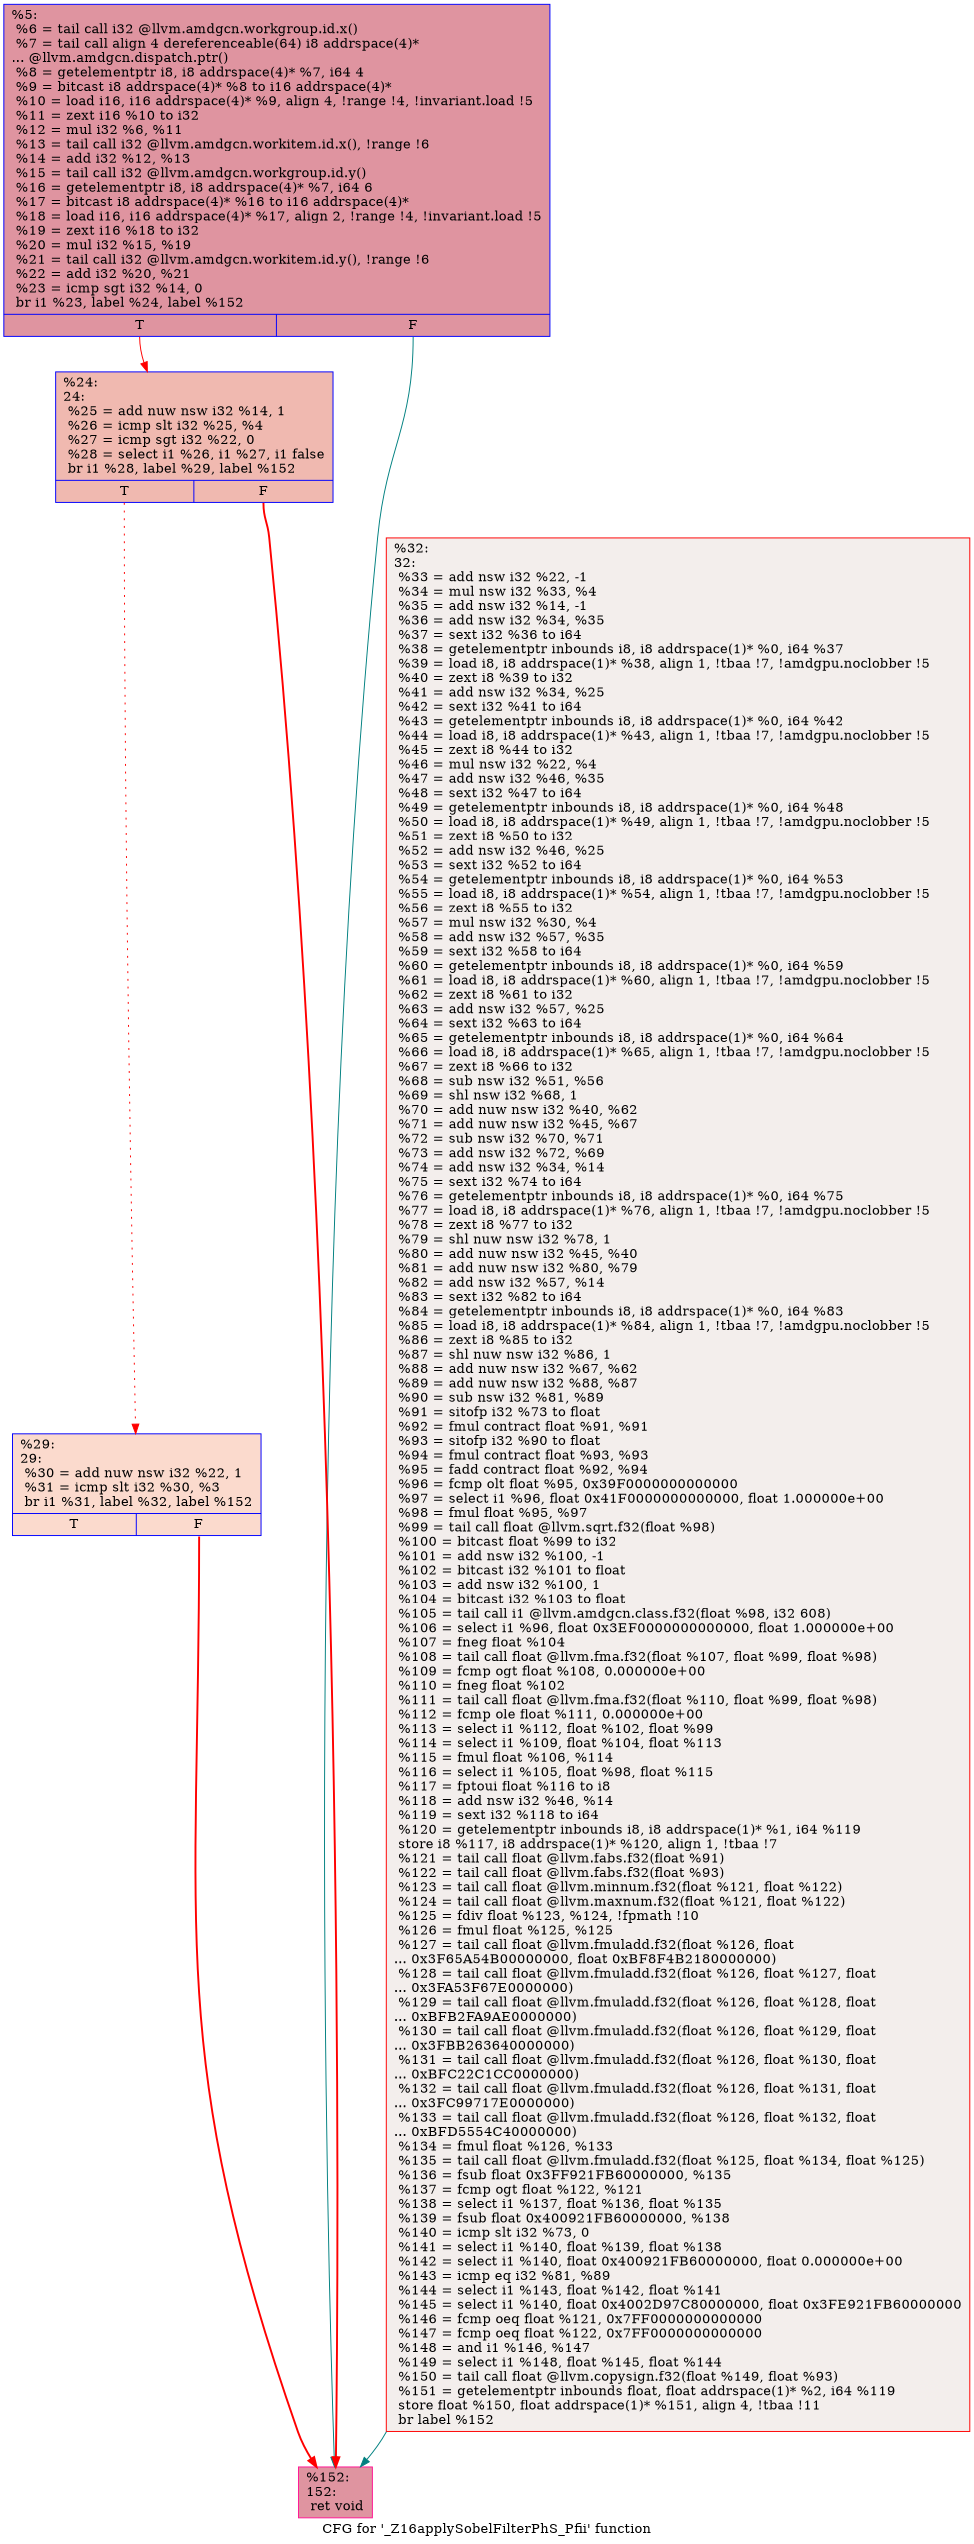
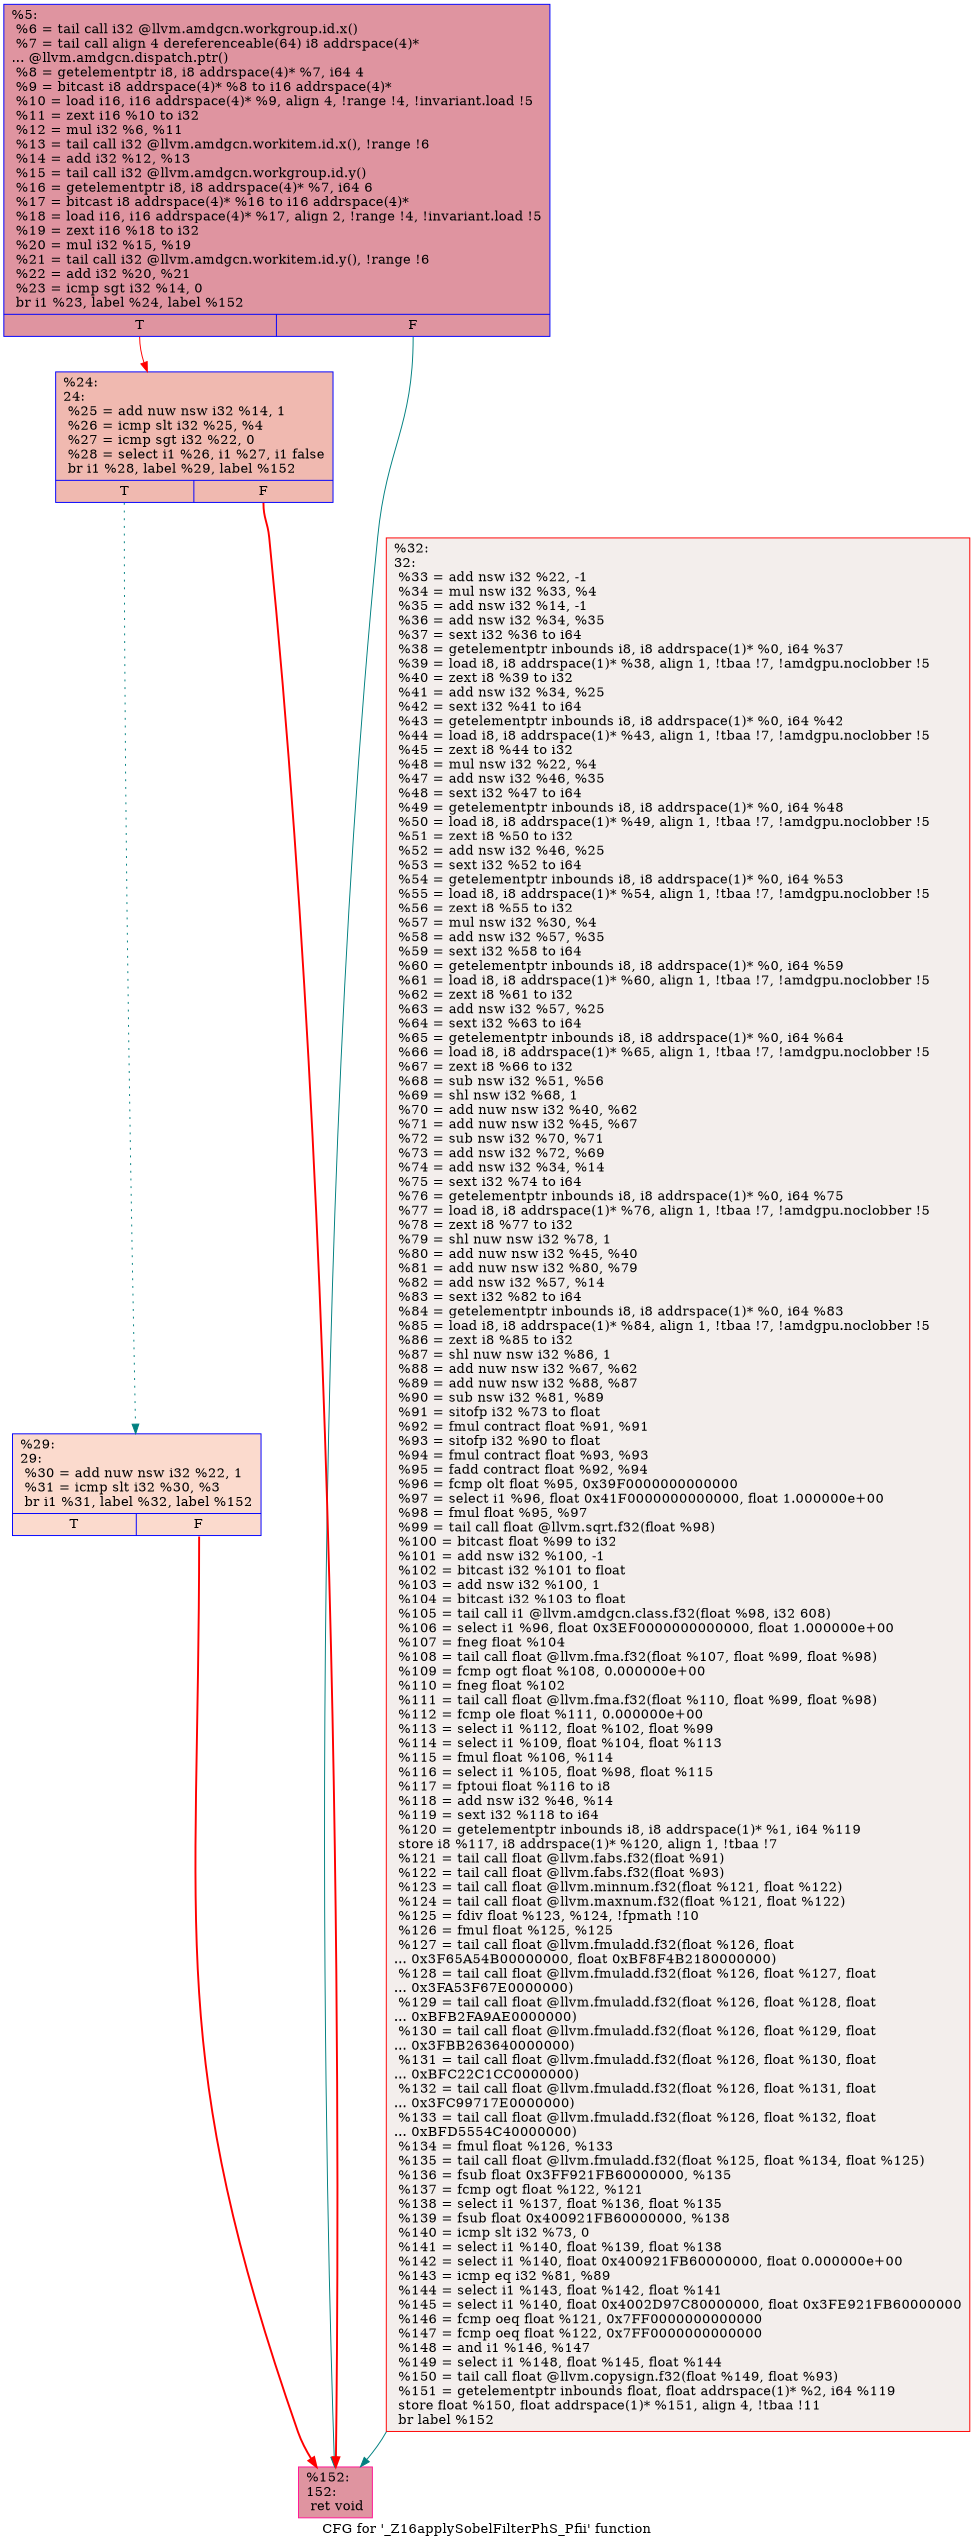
(496, 764) -> (496, 764)
(128, 963) -> (128, 963)
